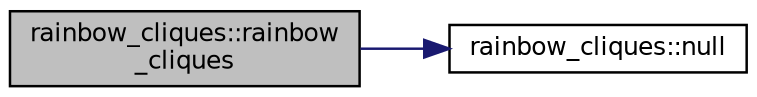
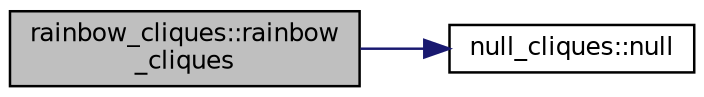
(598, 49) -> (572, 49)
